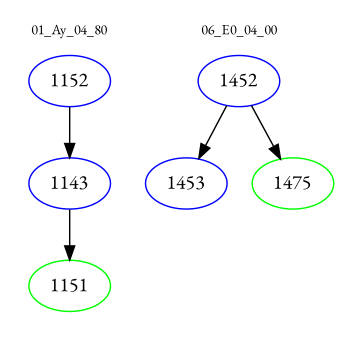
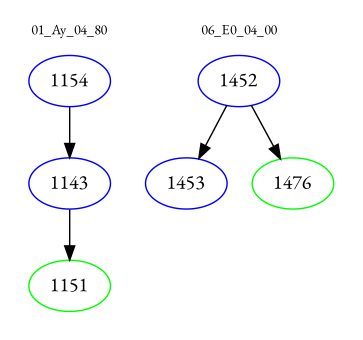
(70, 81) -> (70, 81)
(293, 183) -> (293, 183)
